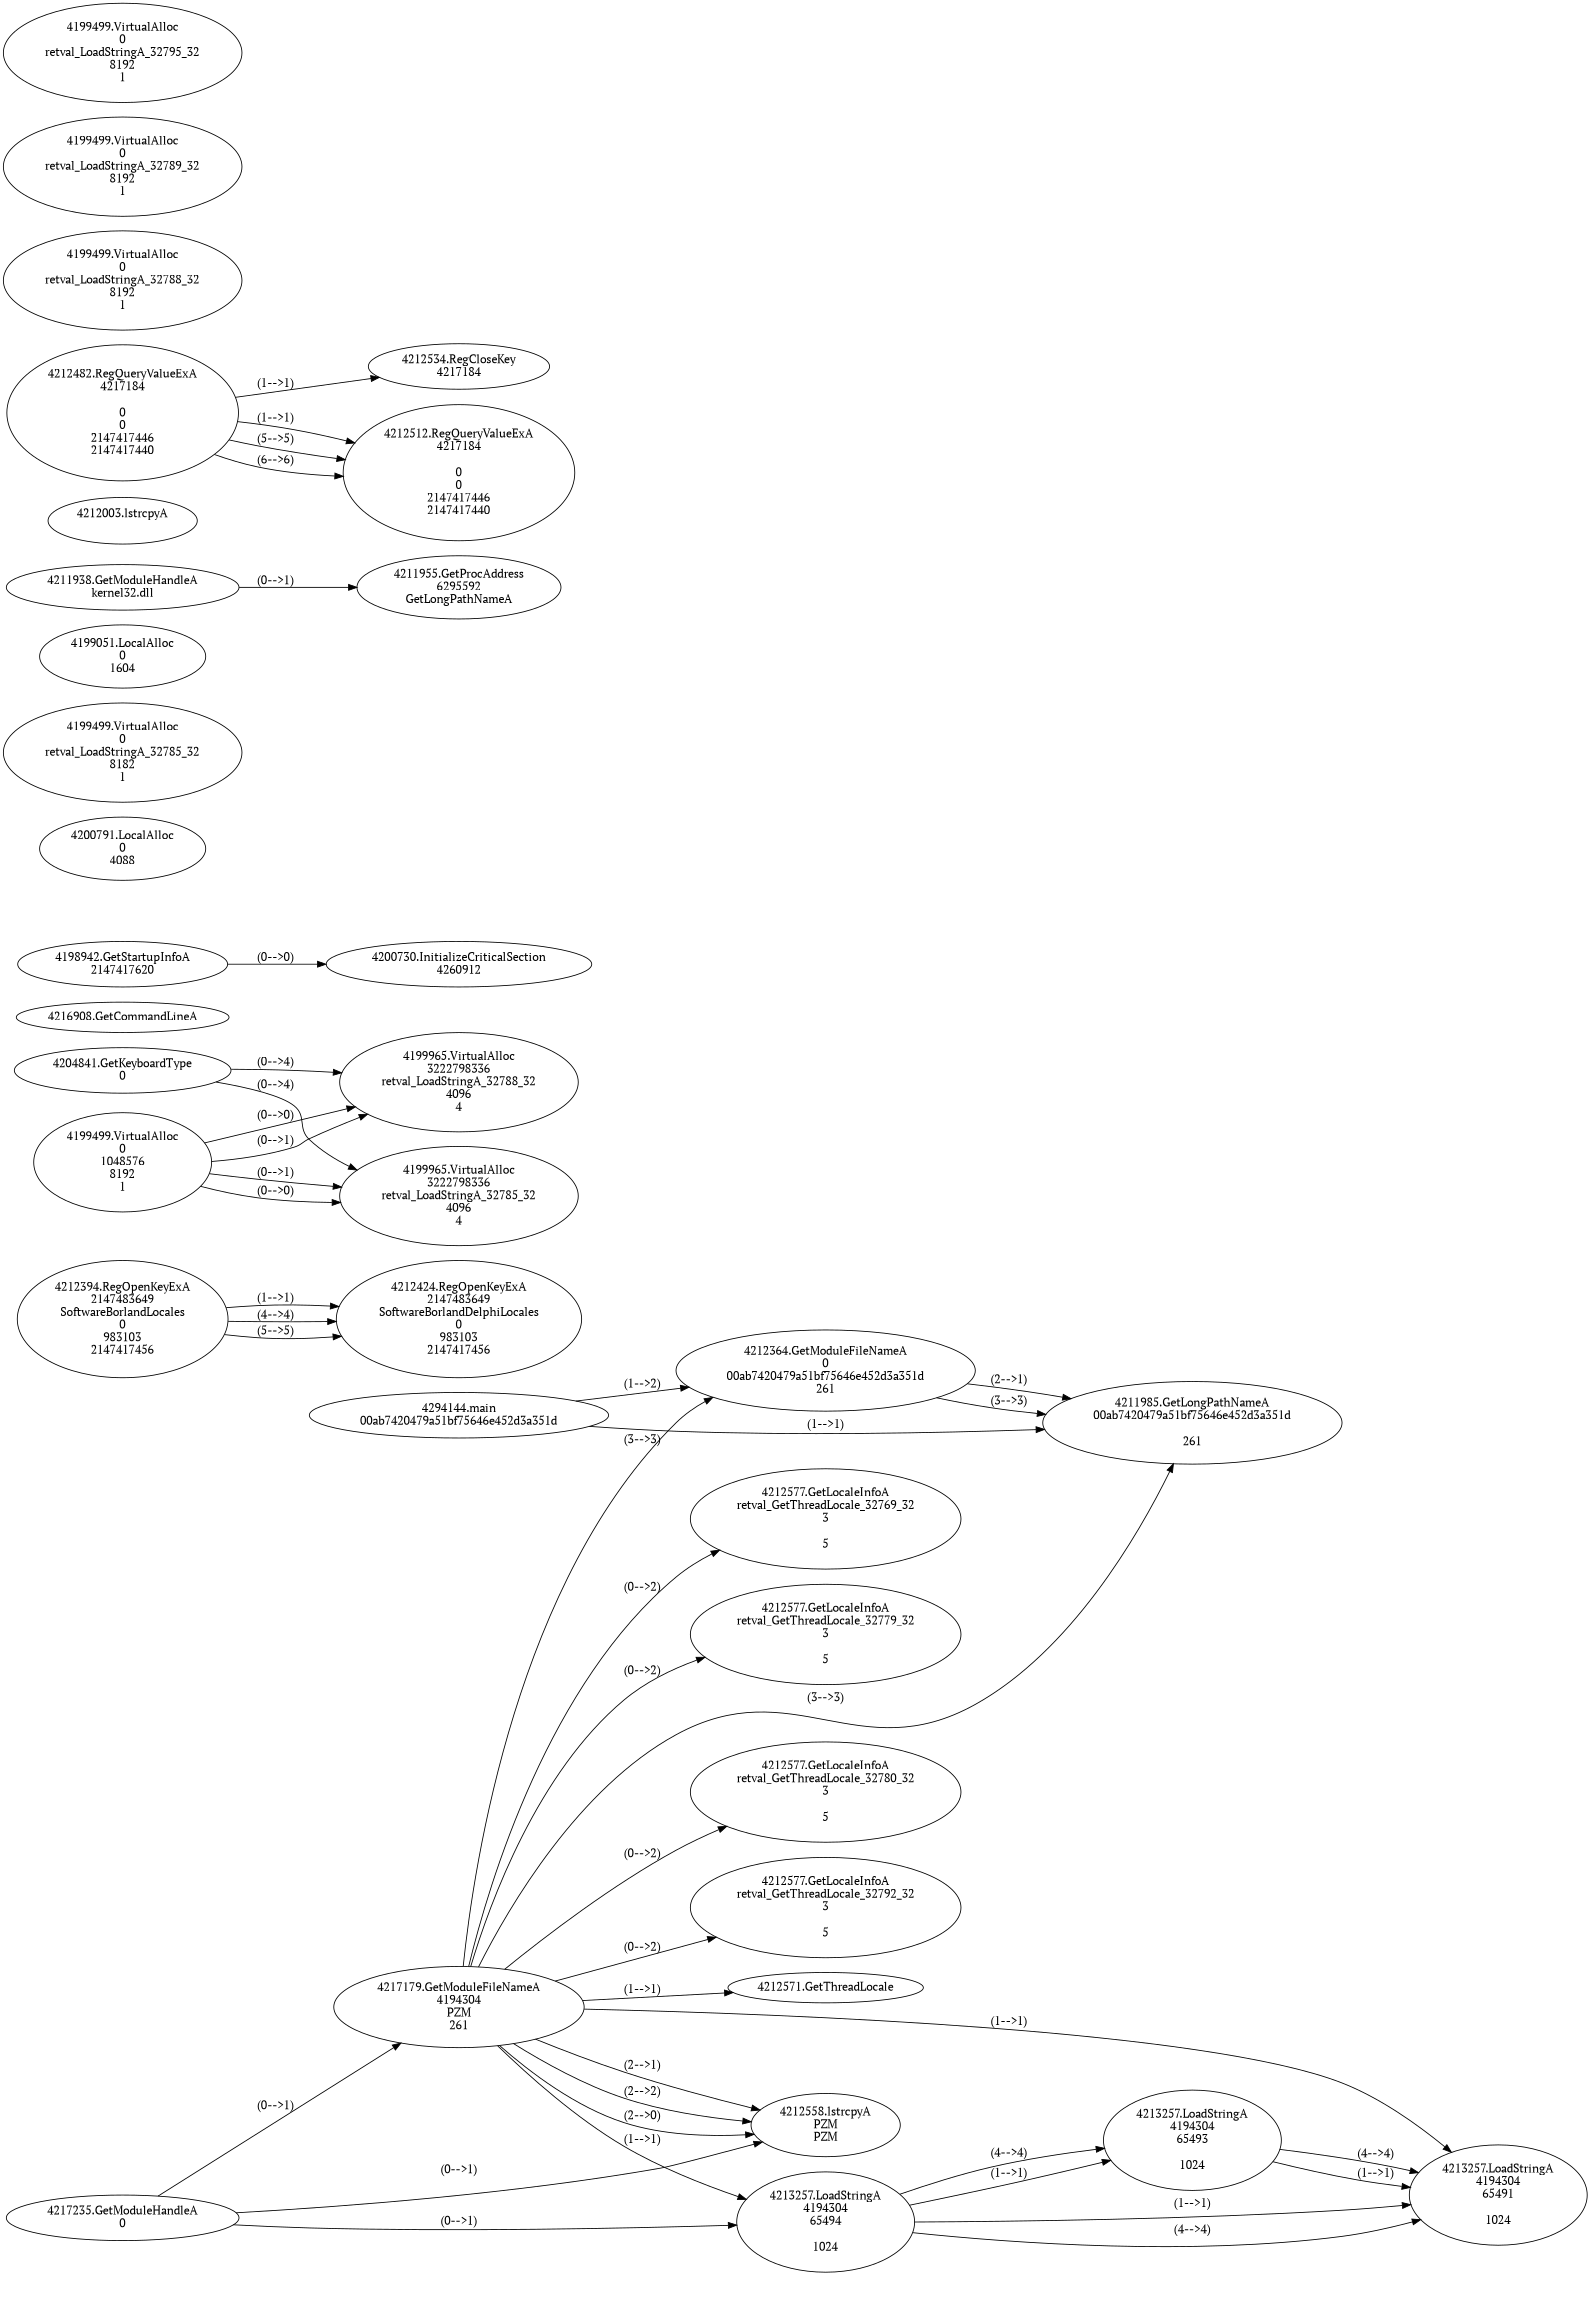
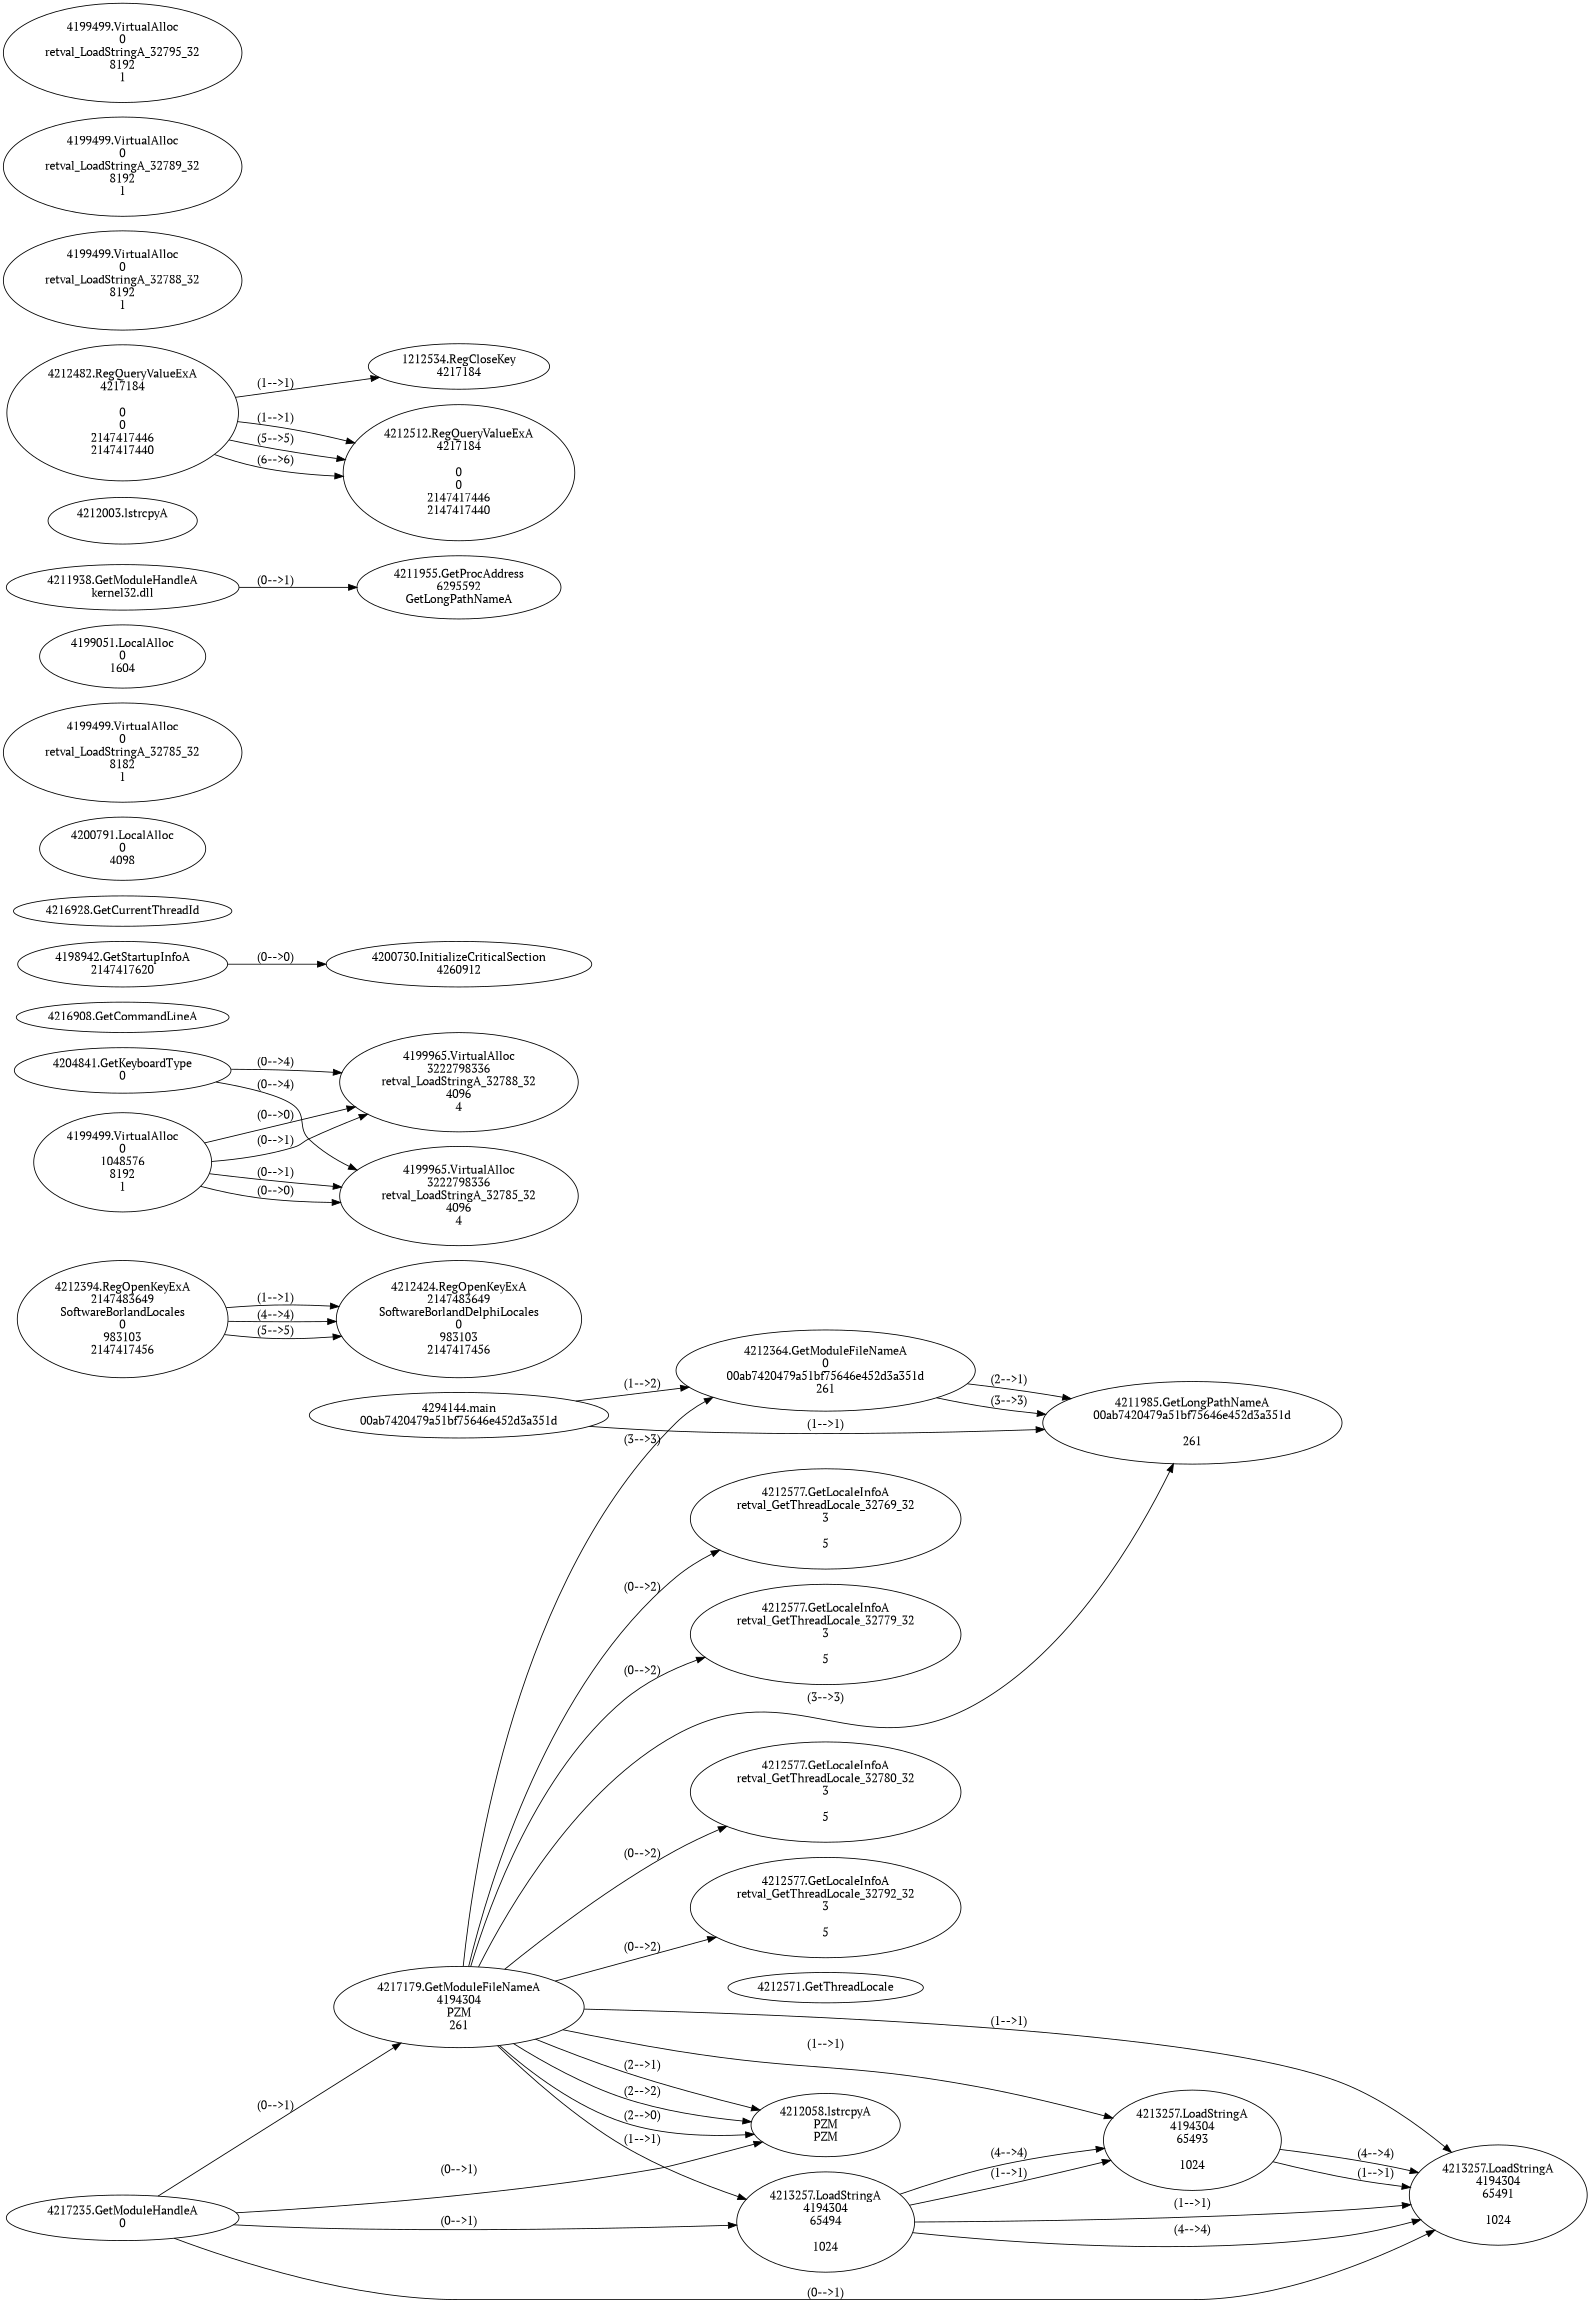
(459, 366) -> (459, 366)
(123, 849) -> (123, 849)
none -> (123, 911)
(653, 1997) -> (835, 2068)
(826, 2125) -> (826, 2125)
none -> (802, 2300)
